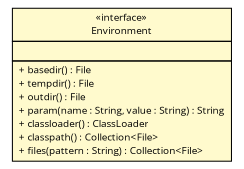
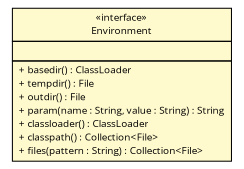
(55, 70) -> (75, 70)
